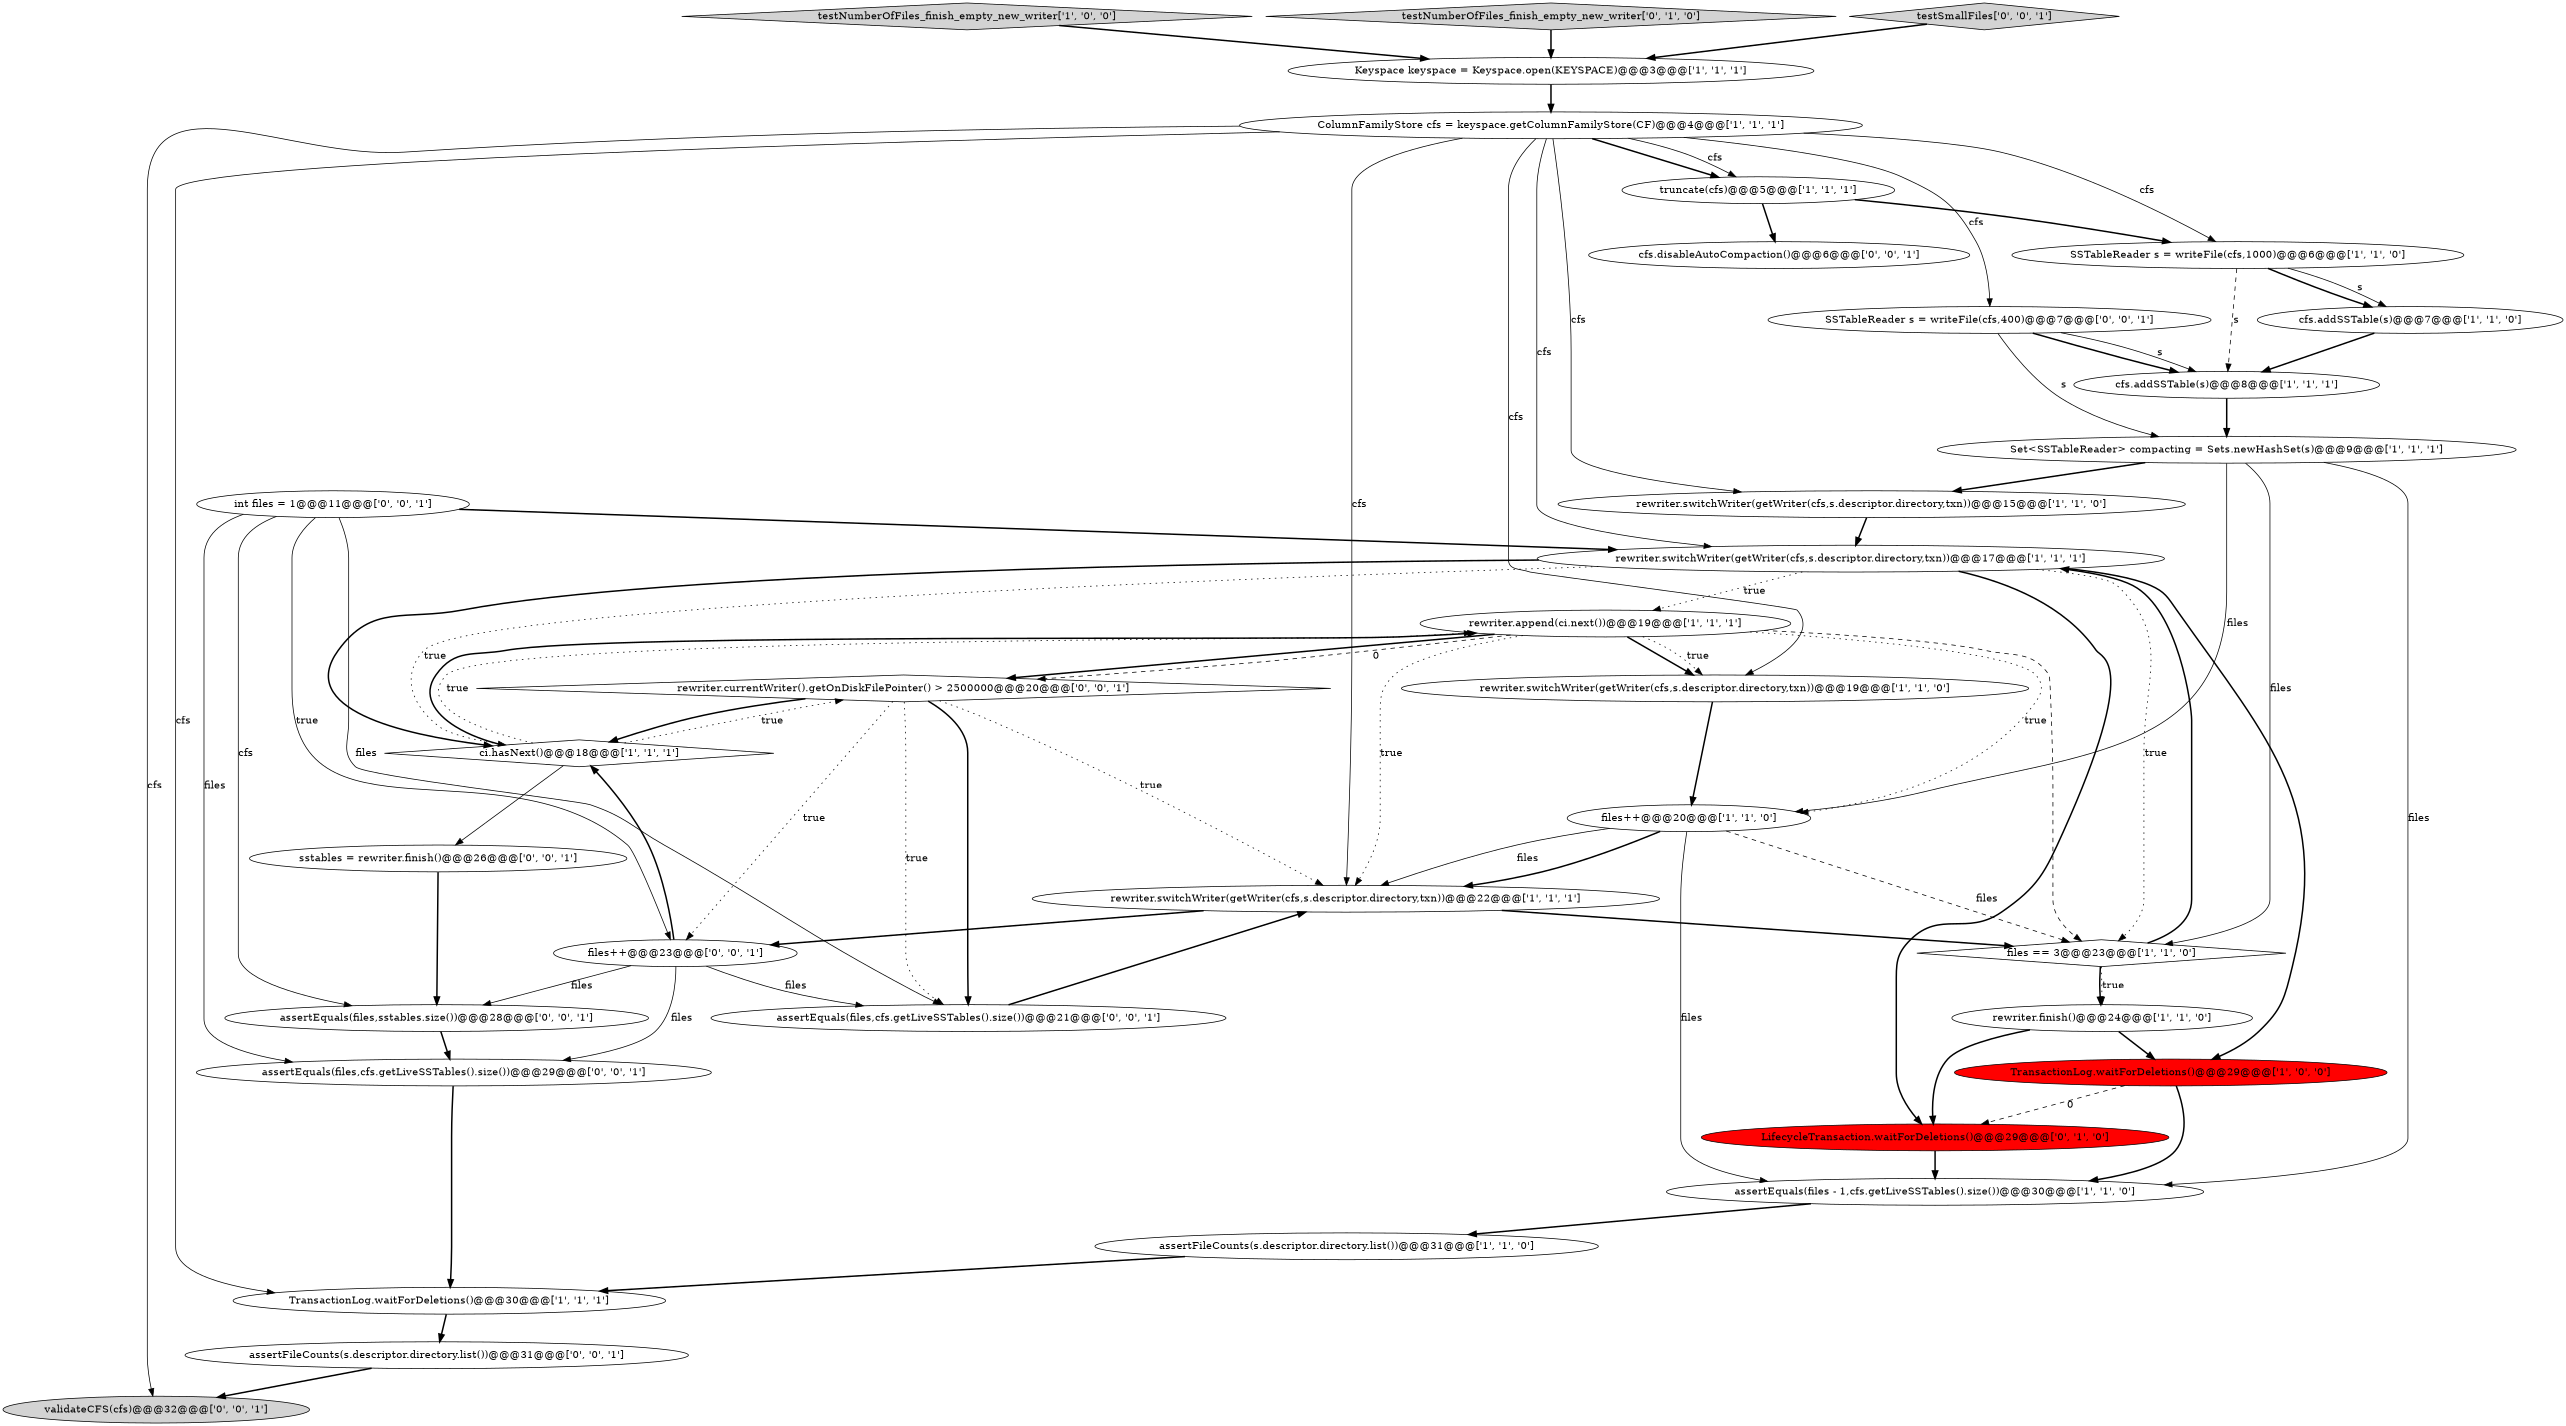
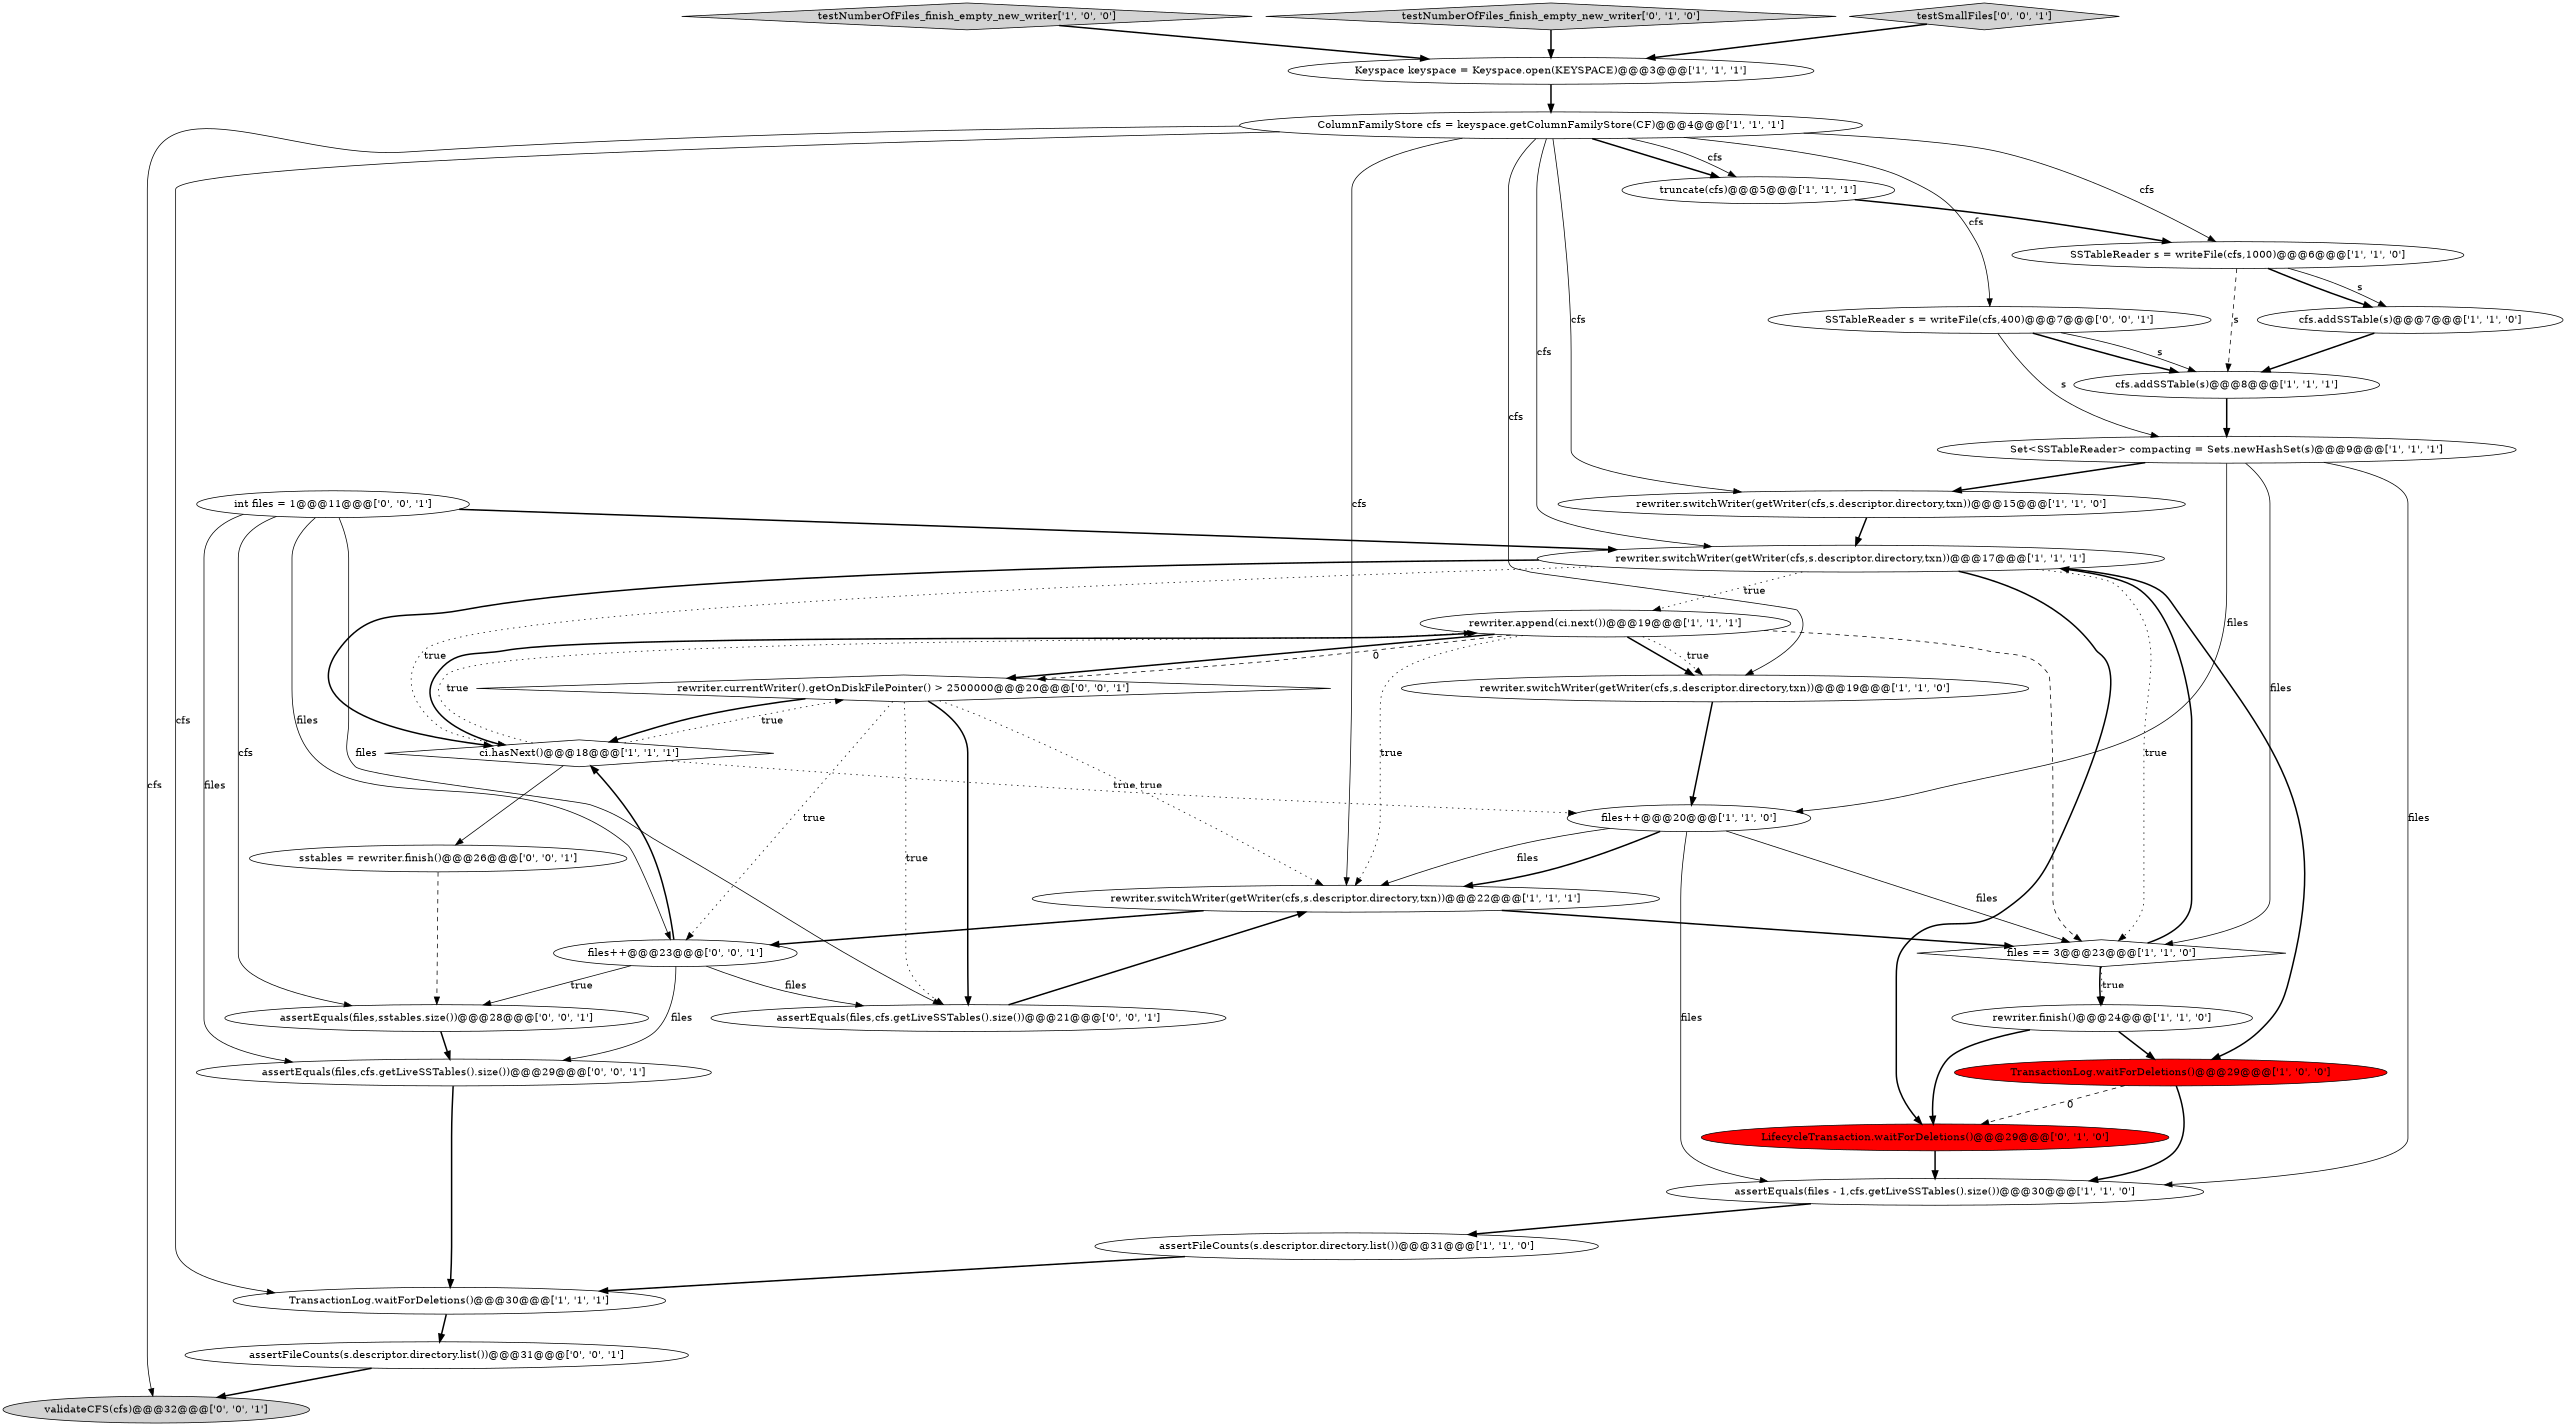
(1779, 255) -> none
(2035, 675) -> (1117, 792)
(308, 721) -> (308, 721)
(1894, 885) -> (1894, 885)
(437, 935) -> (437, 935)
(582, 986) -> (582, 986)
